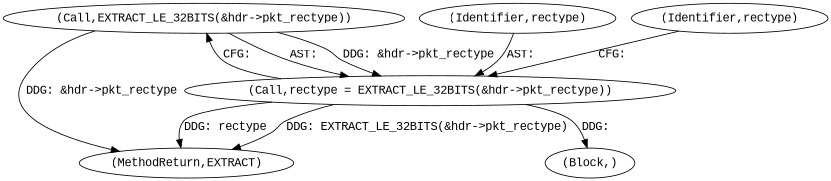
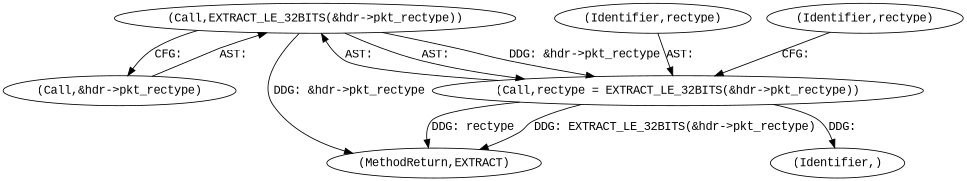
(241, 54) -> (363, 54)
none -> (120, 91)
(590, 163) -> (838, 163)
